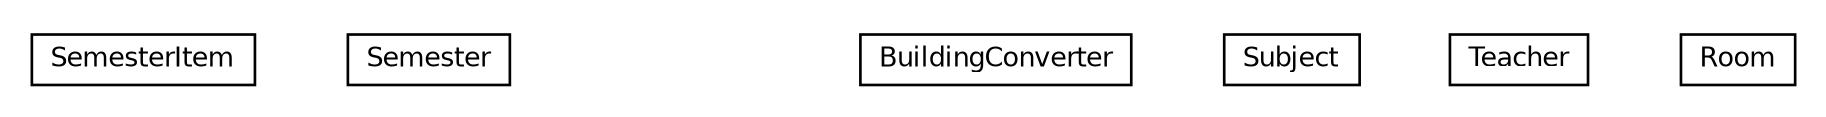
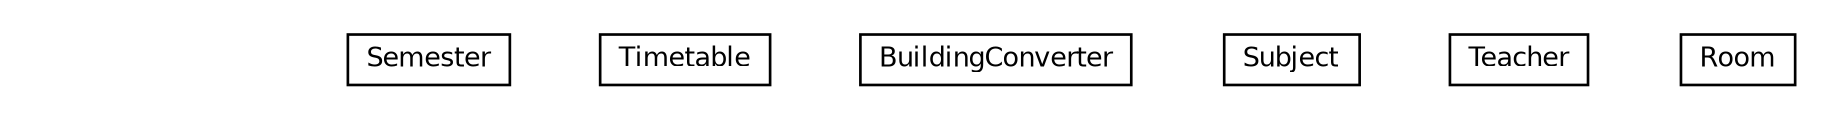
(143, 58) -> none
none -> (685, 58)
